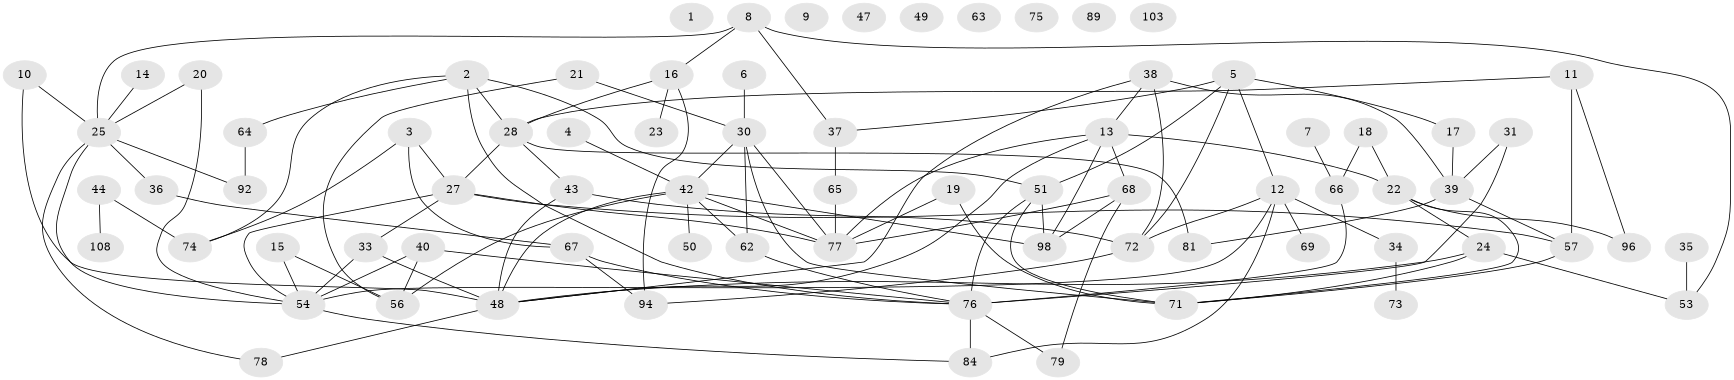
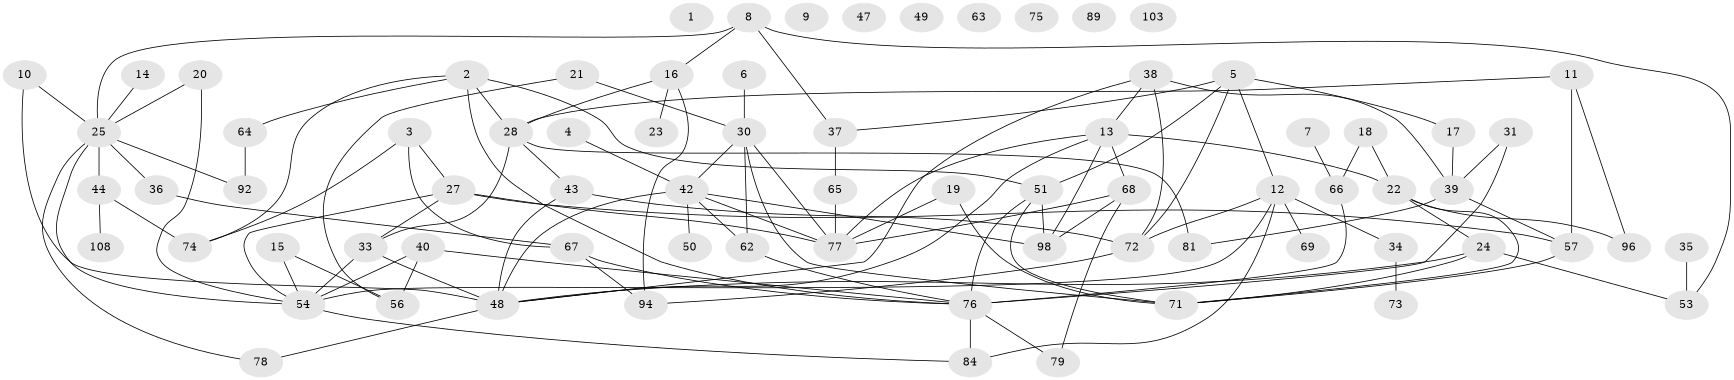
none -> (99, 161)
(482, 161) -> (465, 217)
(532, 227) -> none
